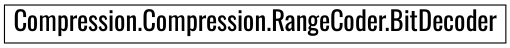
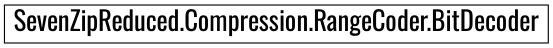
(255, 24) -> (276, 24)
